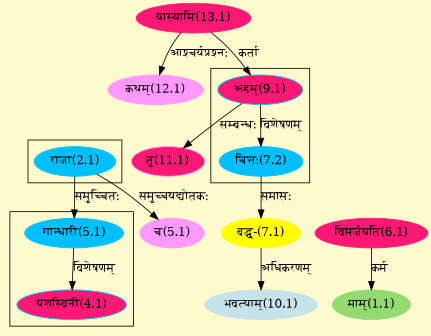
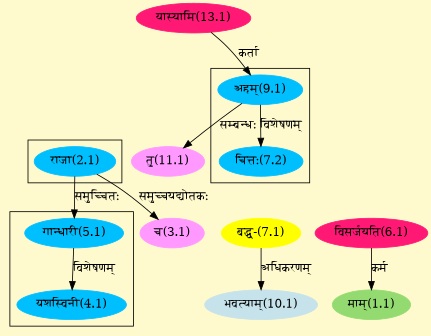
(156, 90) -> none
(260, 90) -> (260, 90)
(168, 161) -> (168, 161)
(261, 193) -> none
(172, 233) -> (172, 233)
(72, 305) -> (72, 305)
